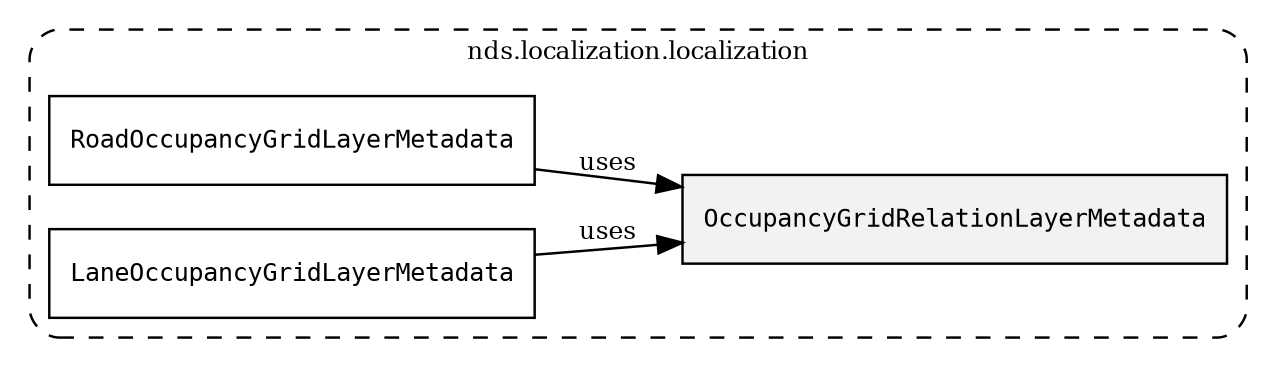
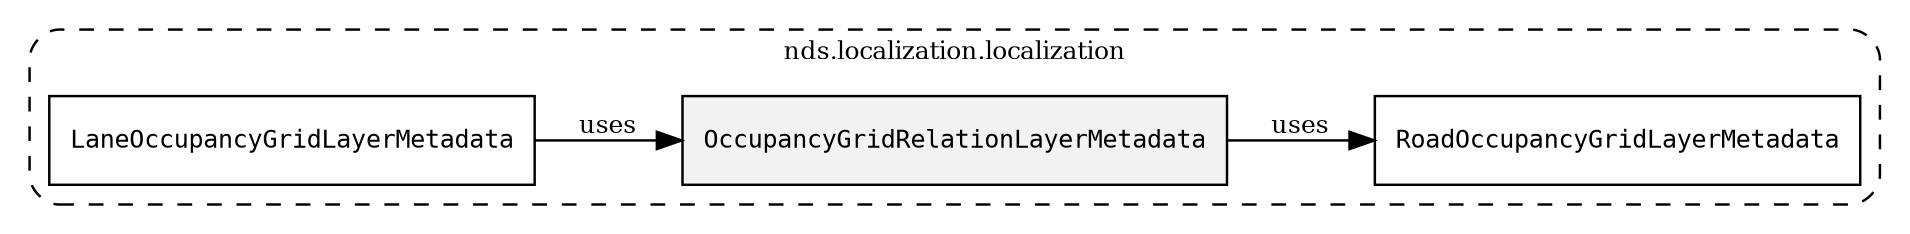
(596, 177) -> (1289, 140)
